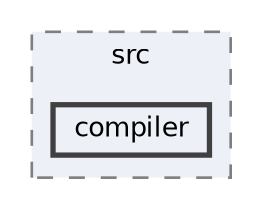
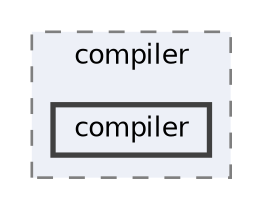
(131, 57) -> (131, 57)
